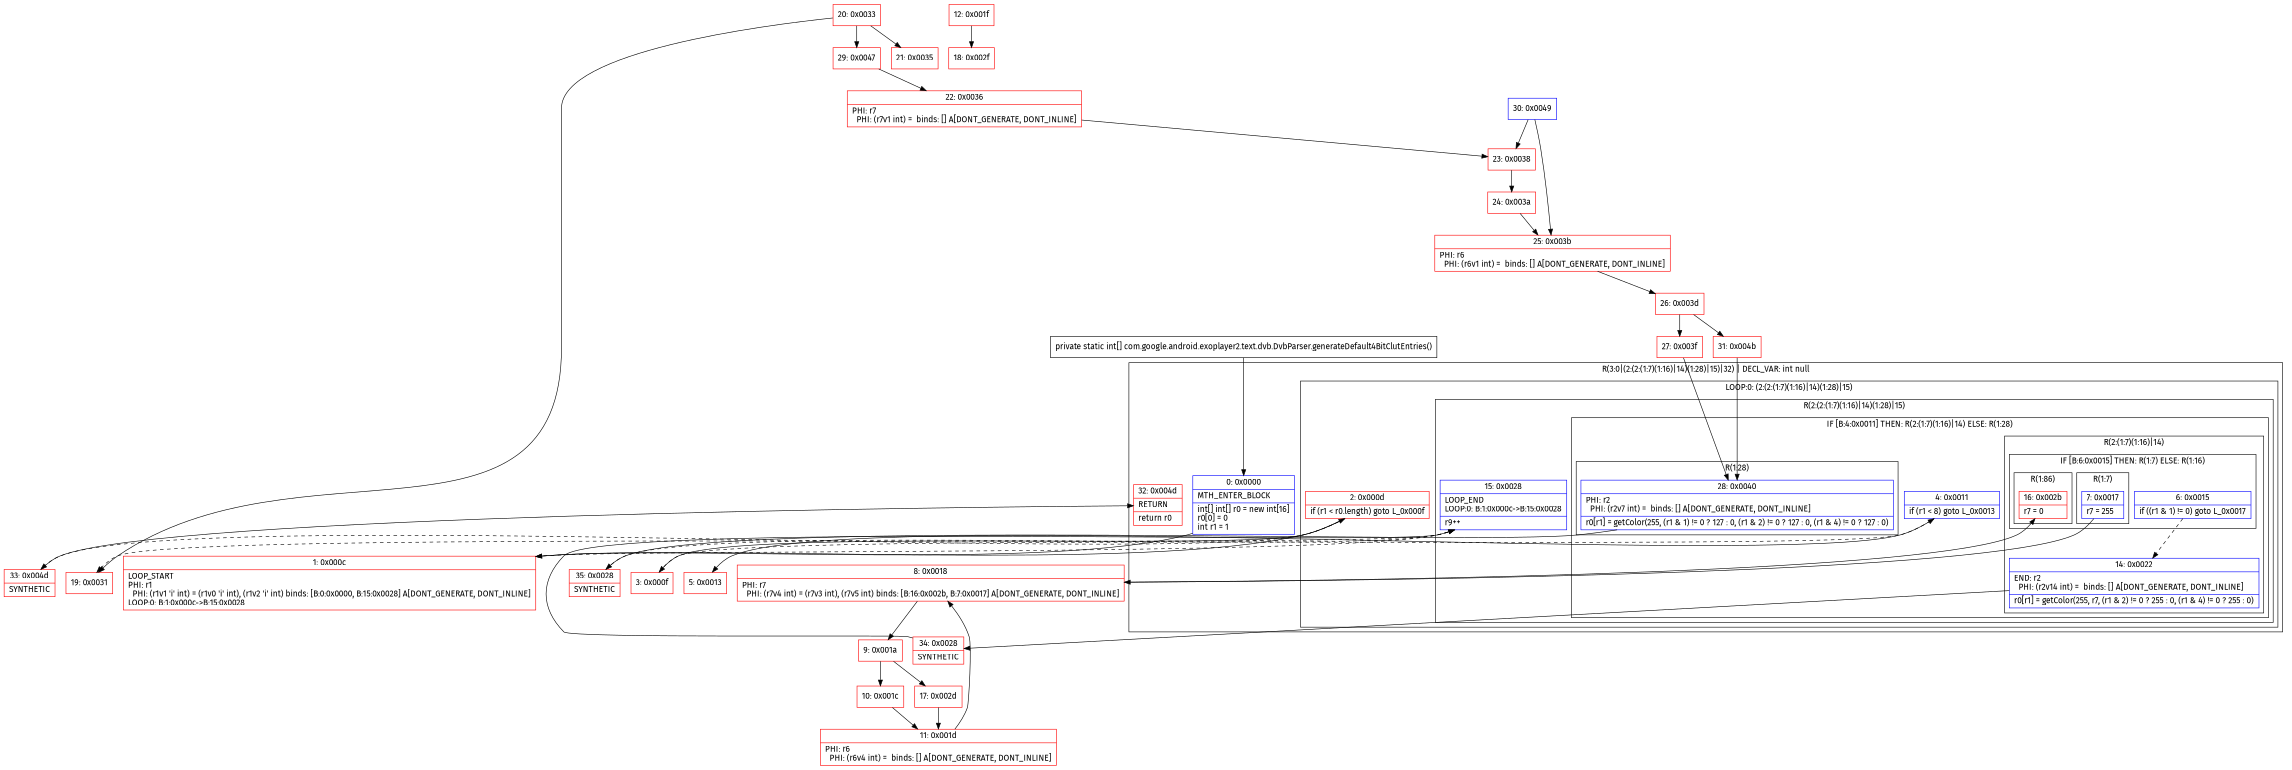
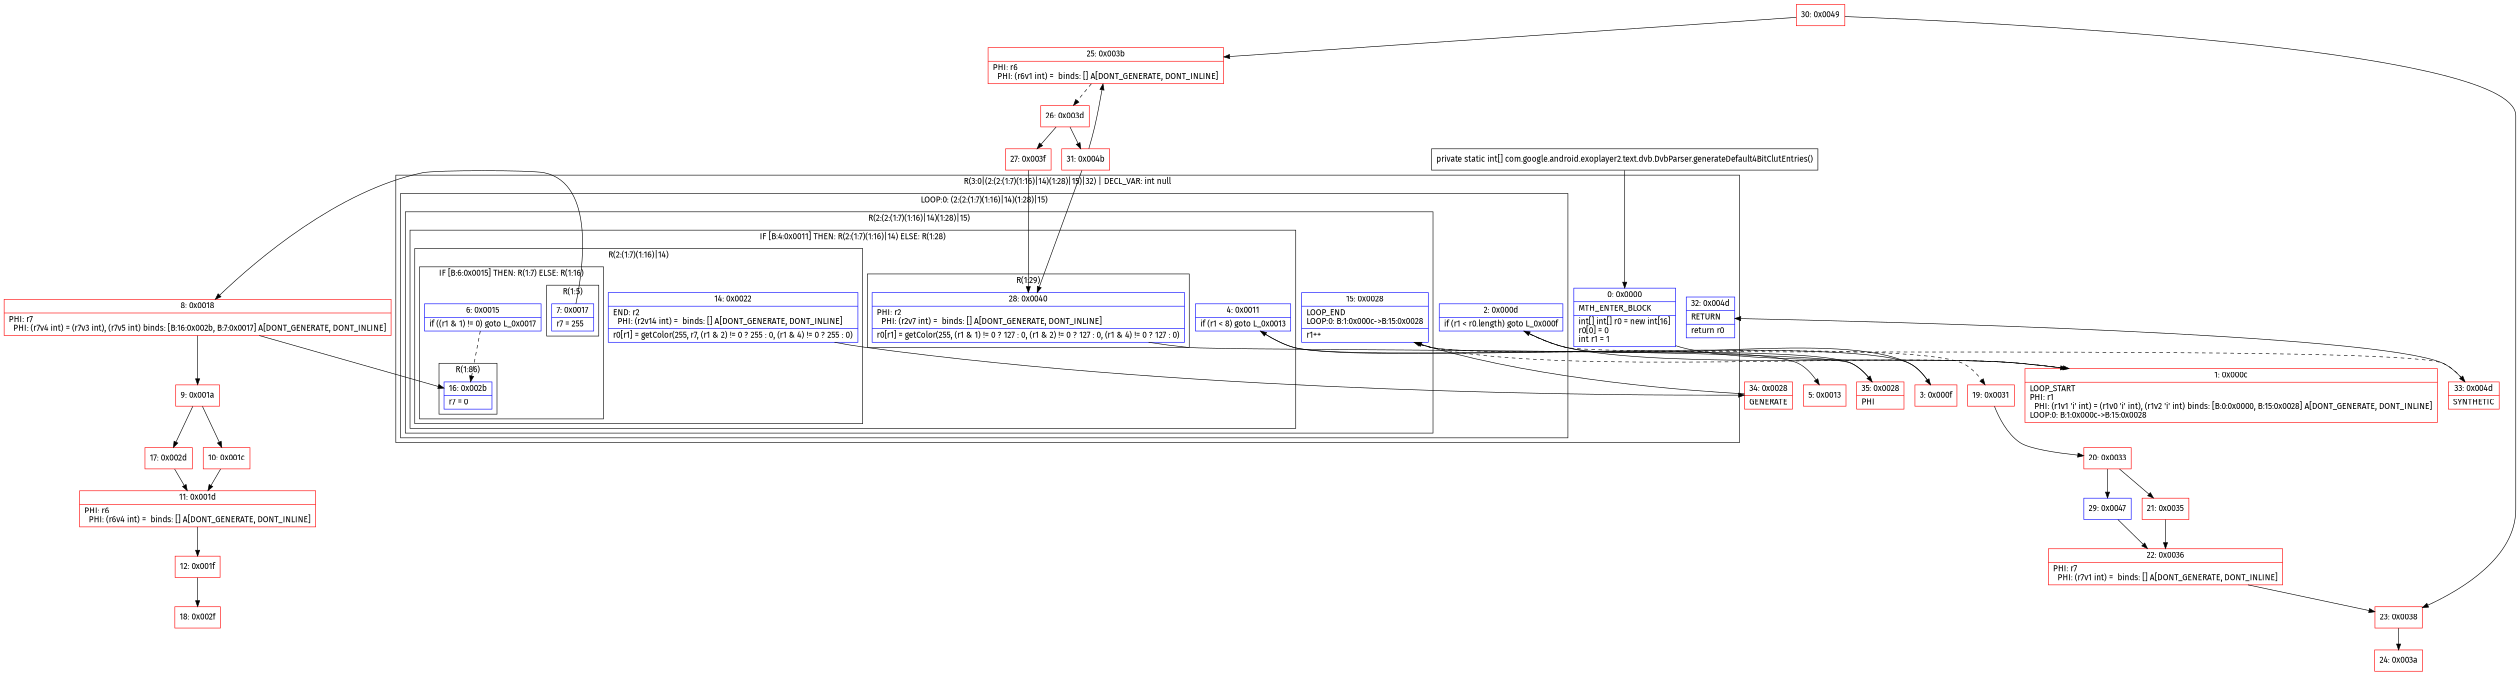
(857, 58) -> (2108, 509)
(1532, 109) -> (1821, 15)
(1527, 222) -> (1096, 119)
(1624, 281) -> (1084, 92)
(560, 357) -> (2027, 446)
(1737, 468) -> (1028, 281)
(2103, 480) -> (573, 292)
(1158, 505) -> (1711, 317)
(1367, 505) -> (1501, 317)
(2043, 505) -> (468, 396)
(1453, 523) -> (1314, 335)
none -> (2166, 531)
(2170, 536) -> (476, 354)
(1025, 541) -> (1650, 352)
(1292, 542) -> (1602, 351)
(595, 590) -> (1868, 402)
(938, 657) -> (1768, 402)
(970, 667) -> (198, 539)
